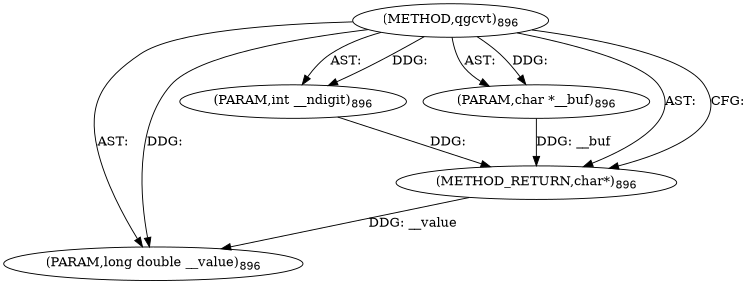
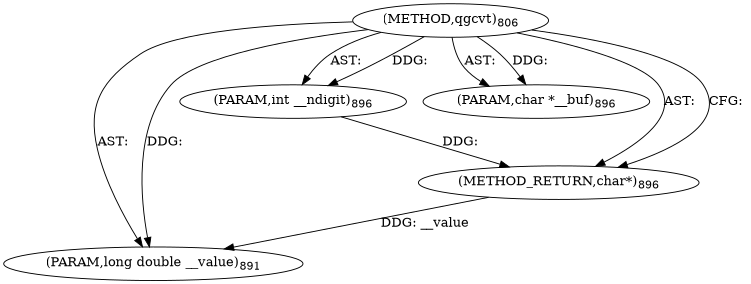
(508, 19) -> (508, 19)
(536, 137) -> none
(250, 262) -> (250, 262)
